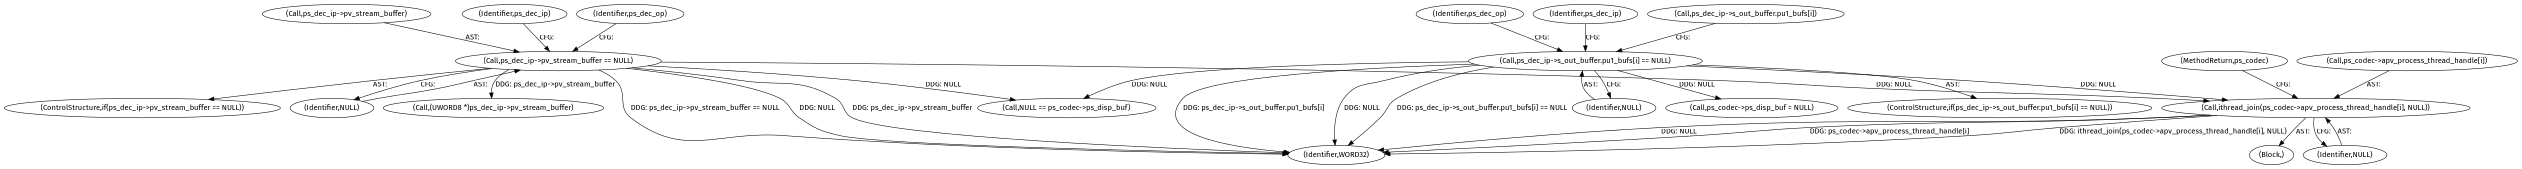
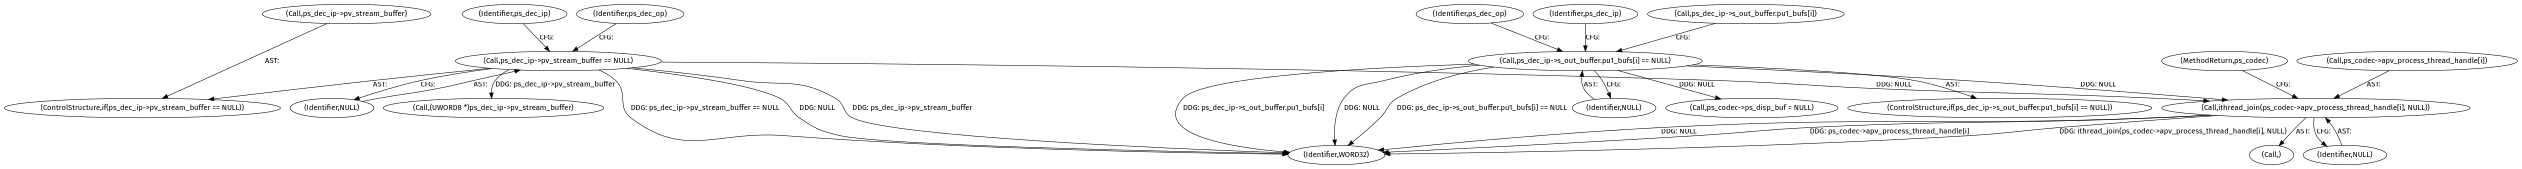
(449, 37) -> (247, 60)
(1067, 108) -> none
(2272, 155) -> (2272, 155)
